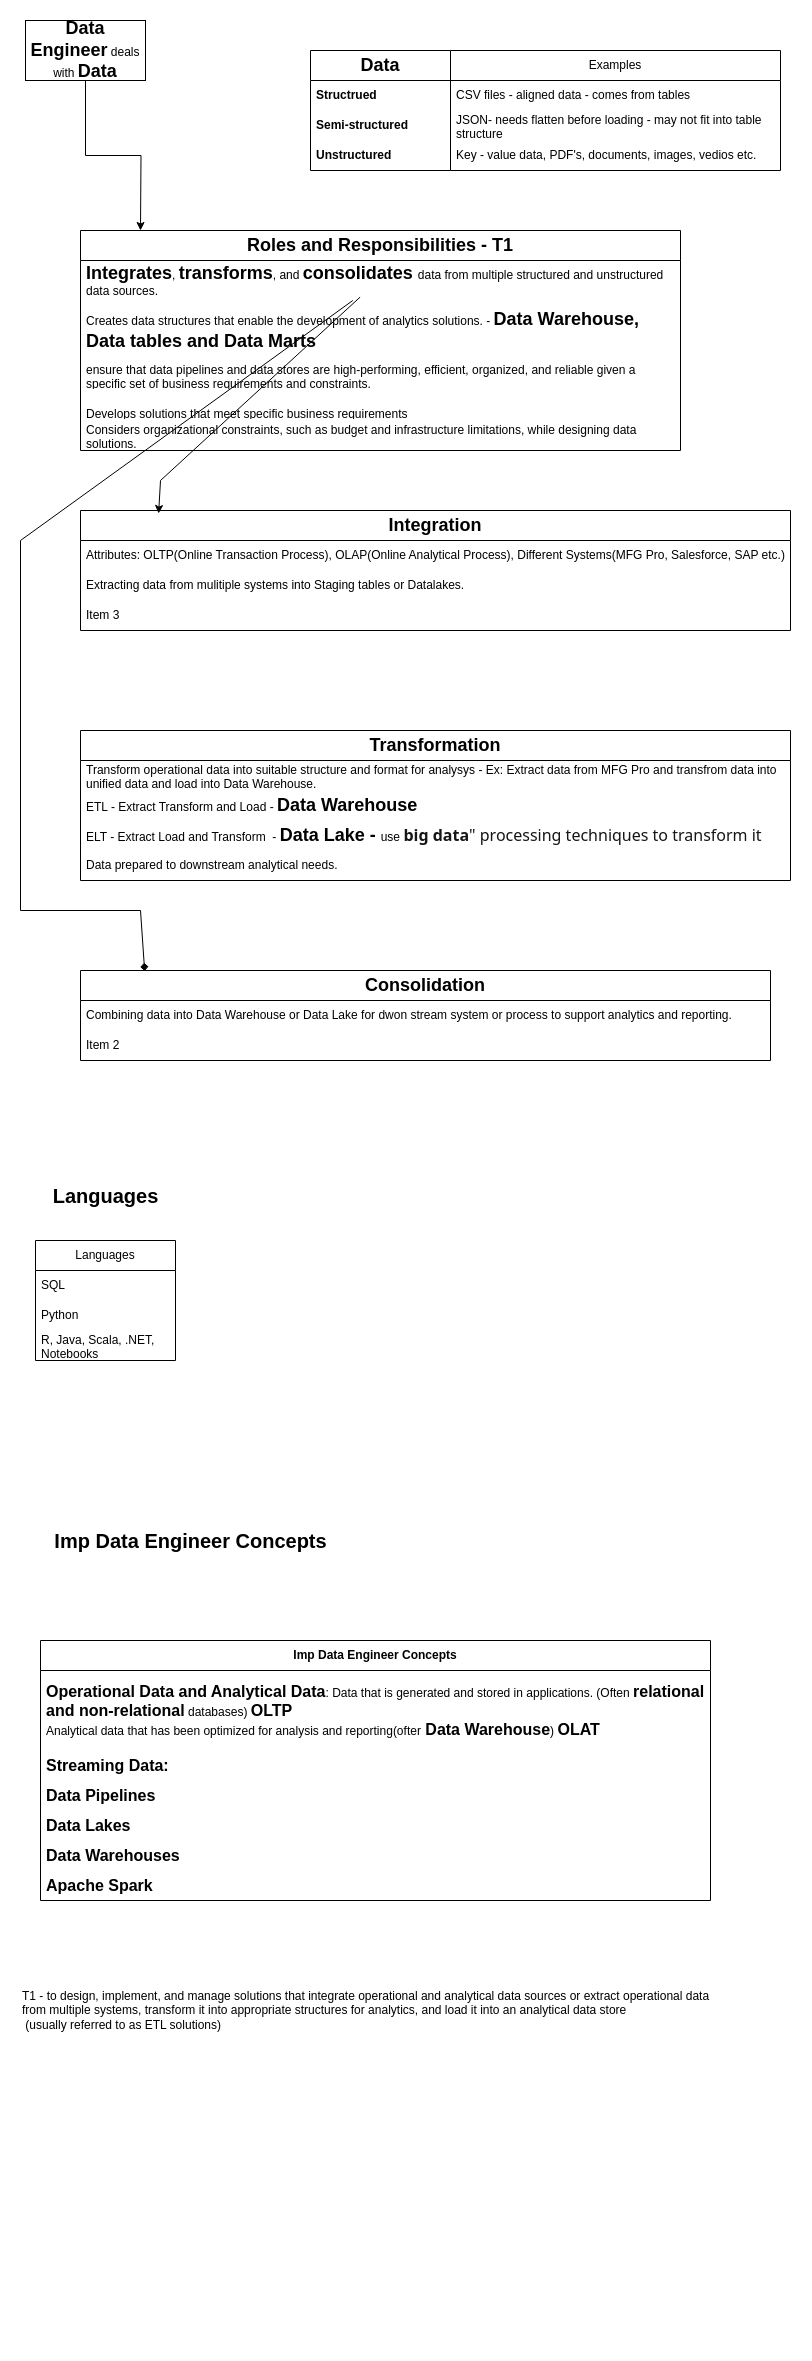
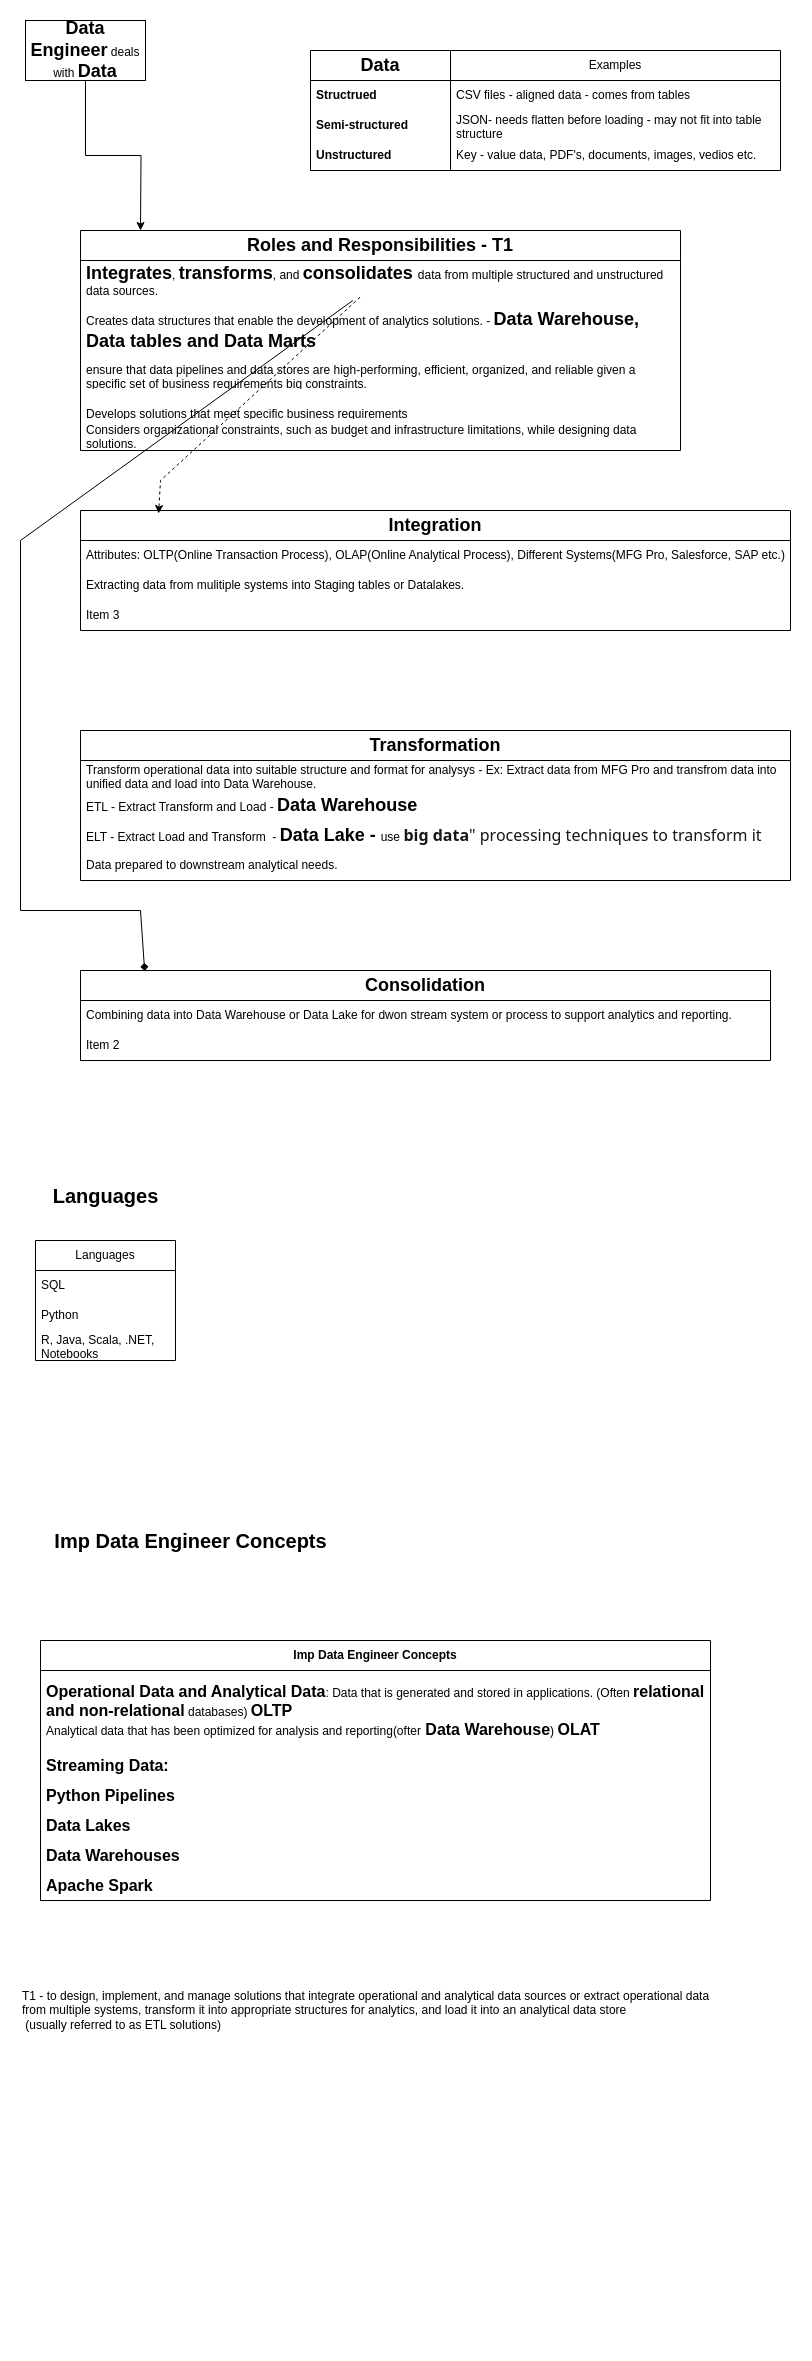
(382, 376) -> (382, 376)
(205, 440) -> (205, 440)
(87, 1796) -> (94, 1796)
